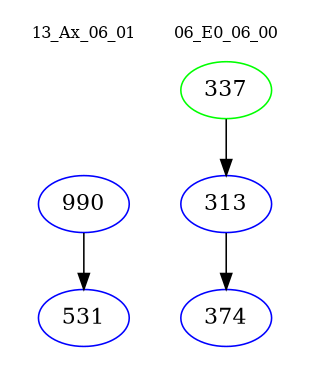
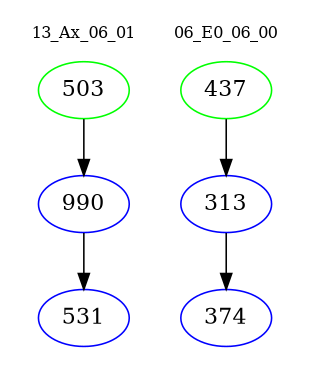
none -> (84, 90)
(226, 90) -> (226, 90)
